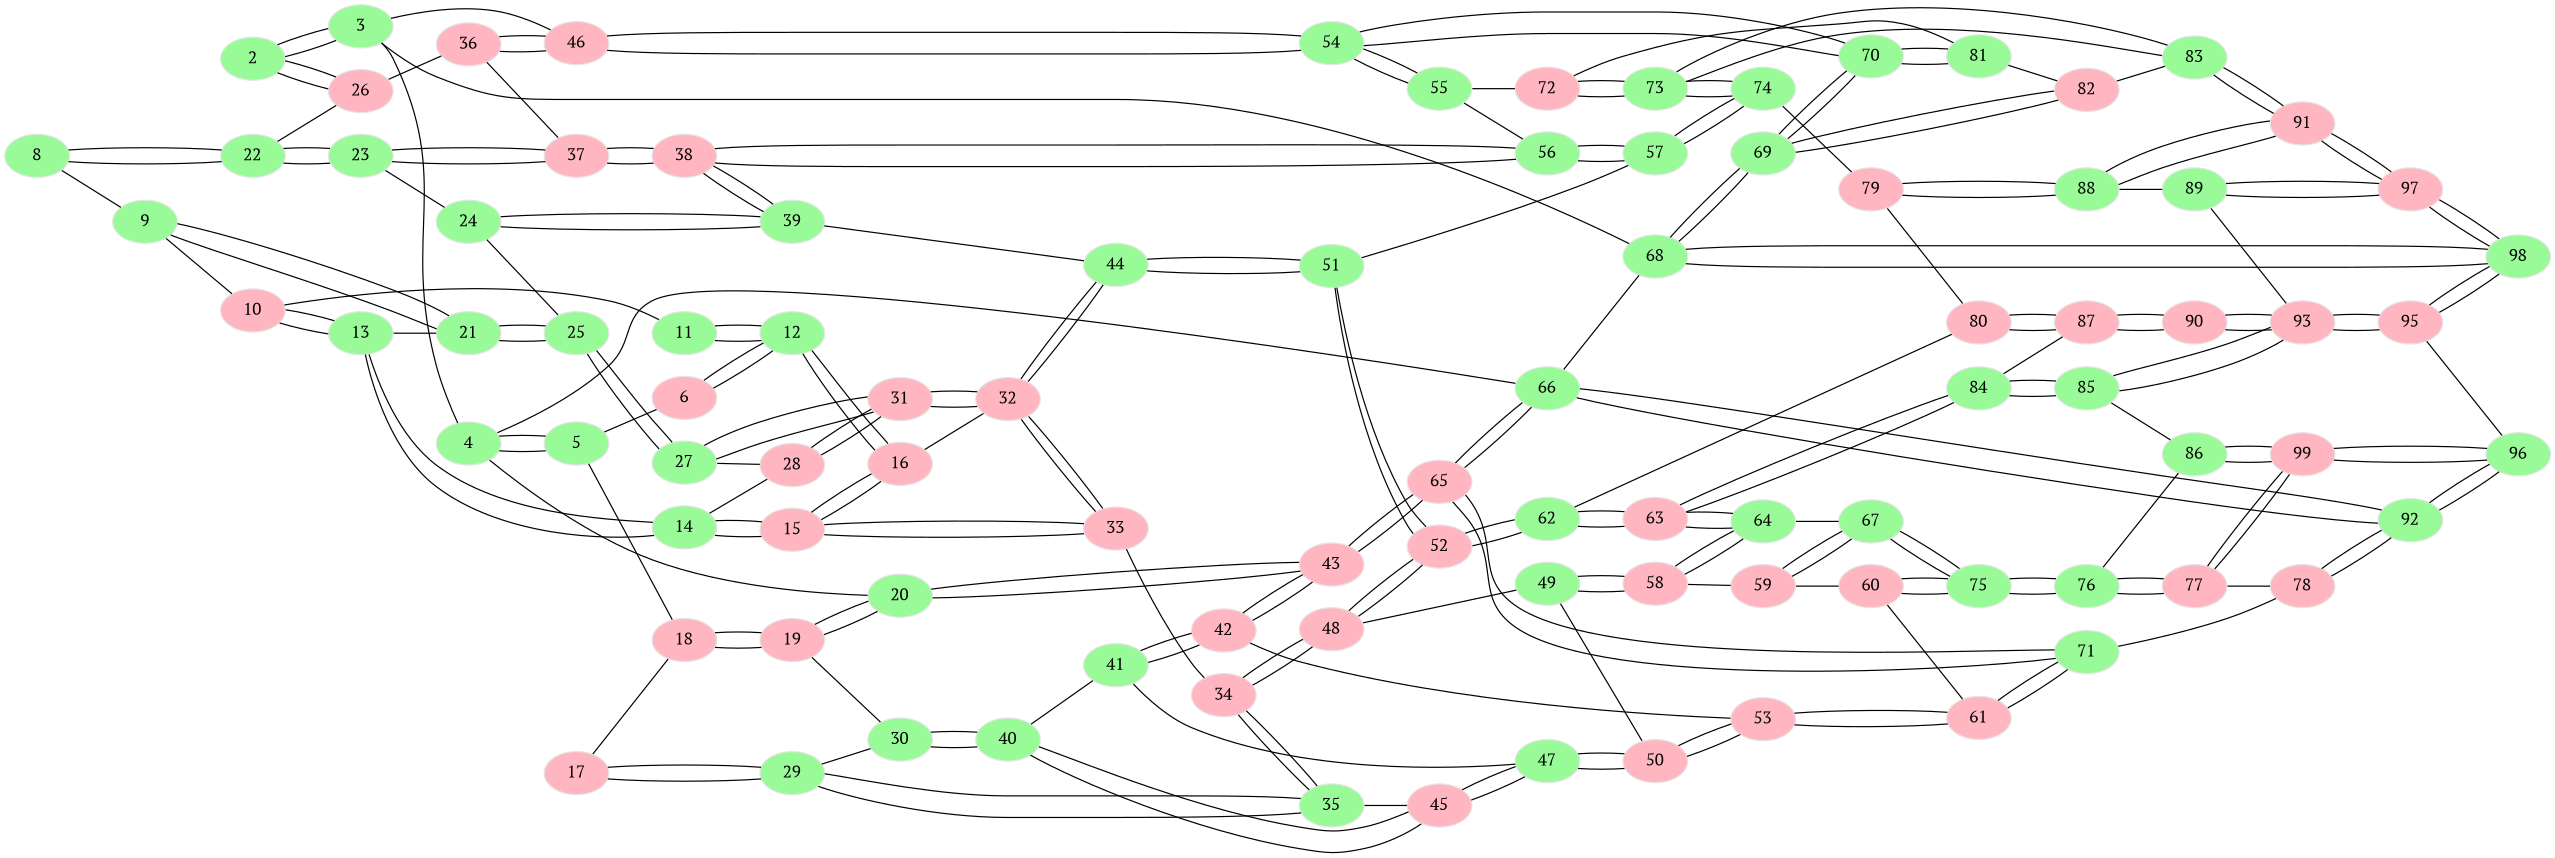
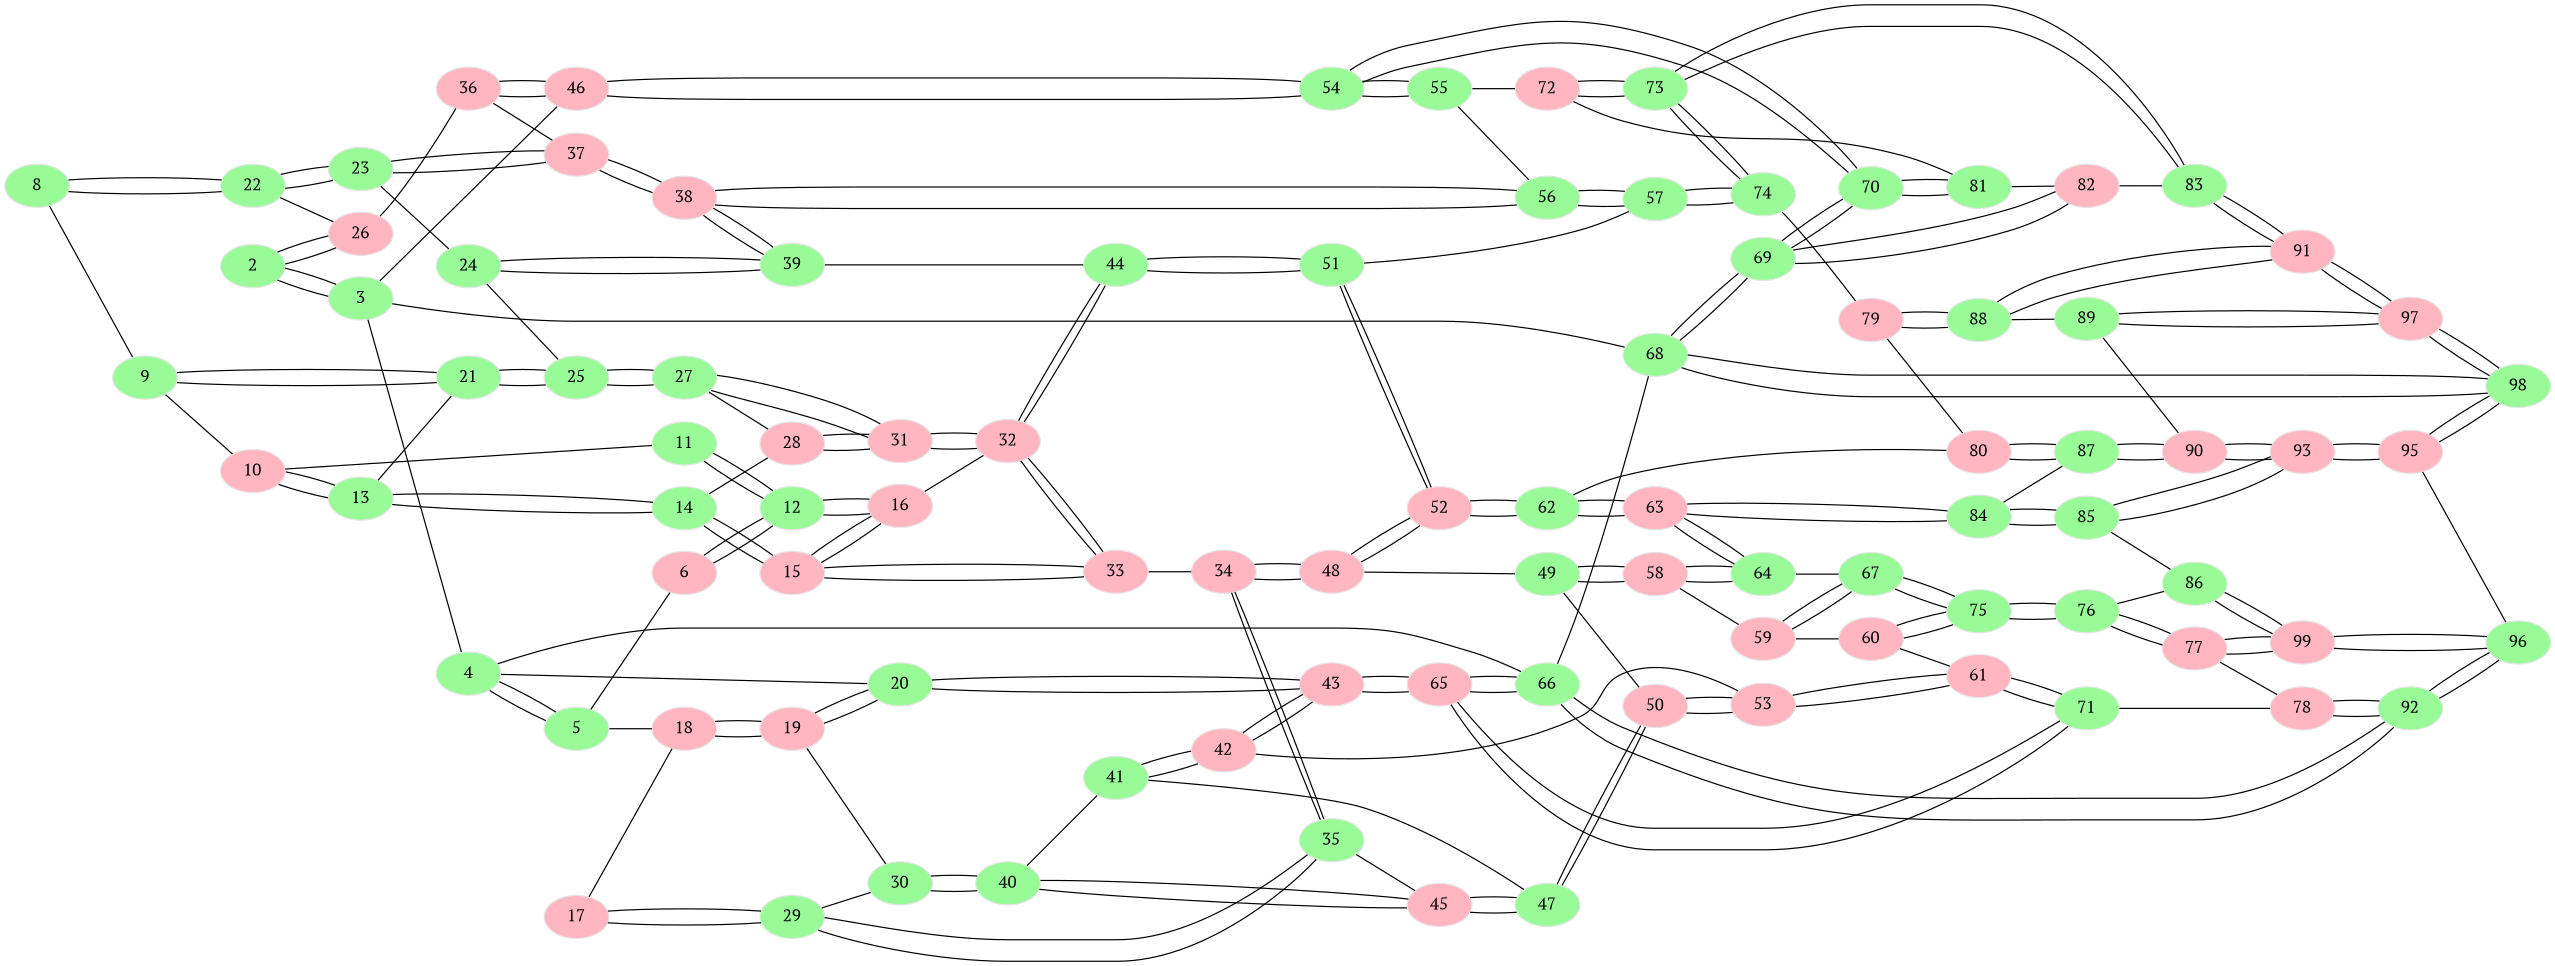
(2249, 256) -> (2141, 385)
(2087, 322) -> (2087, 452)
